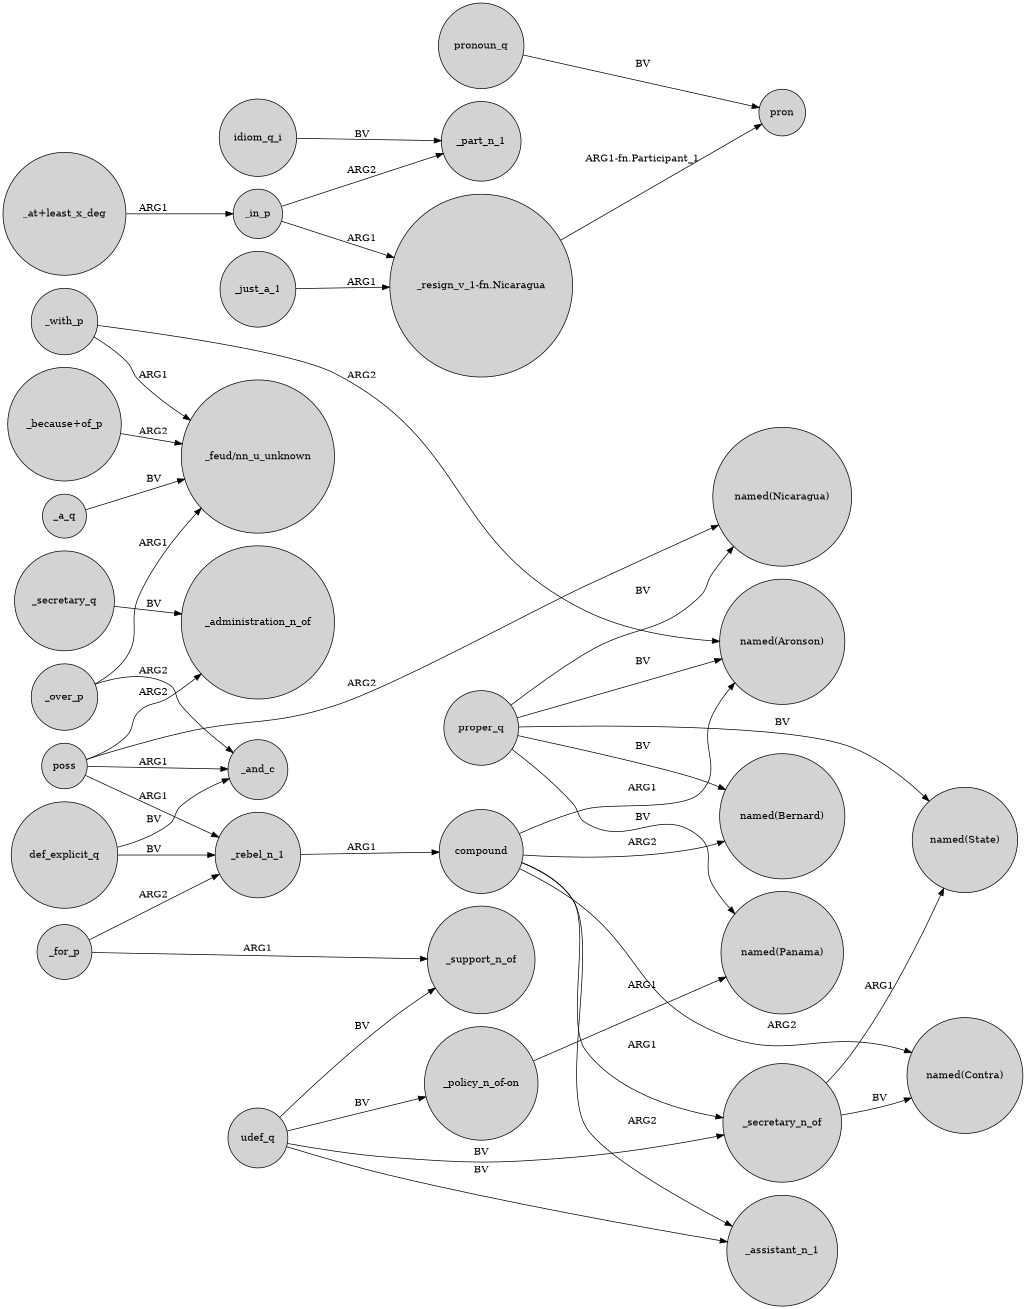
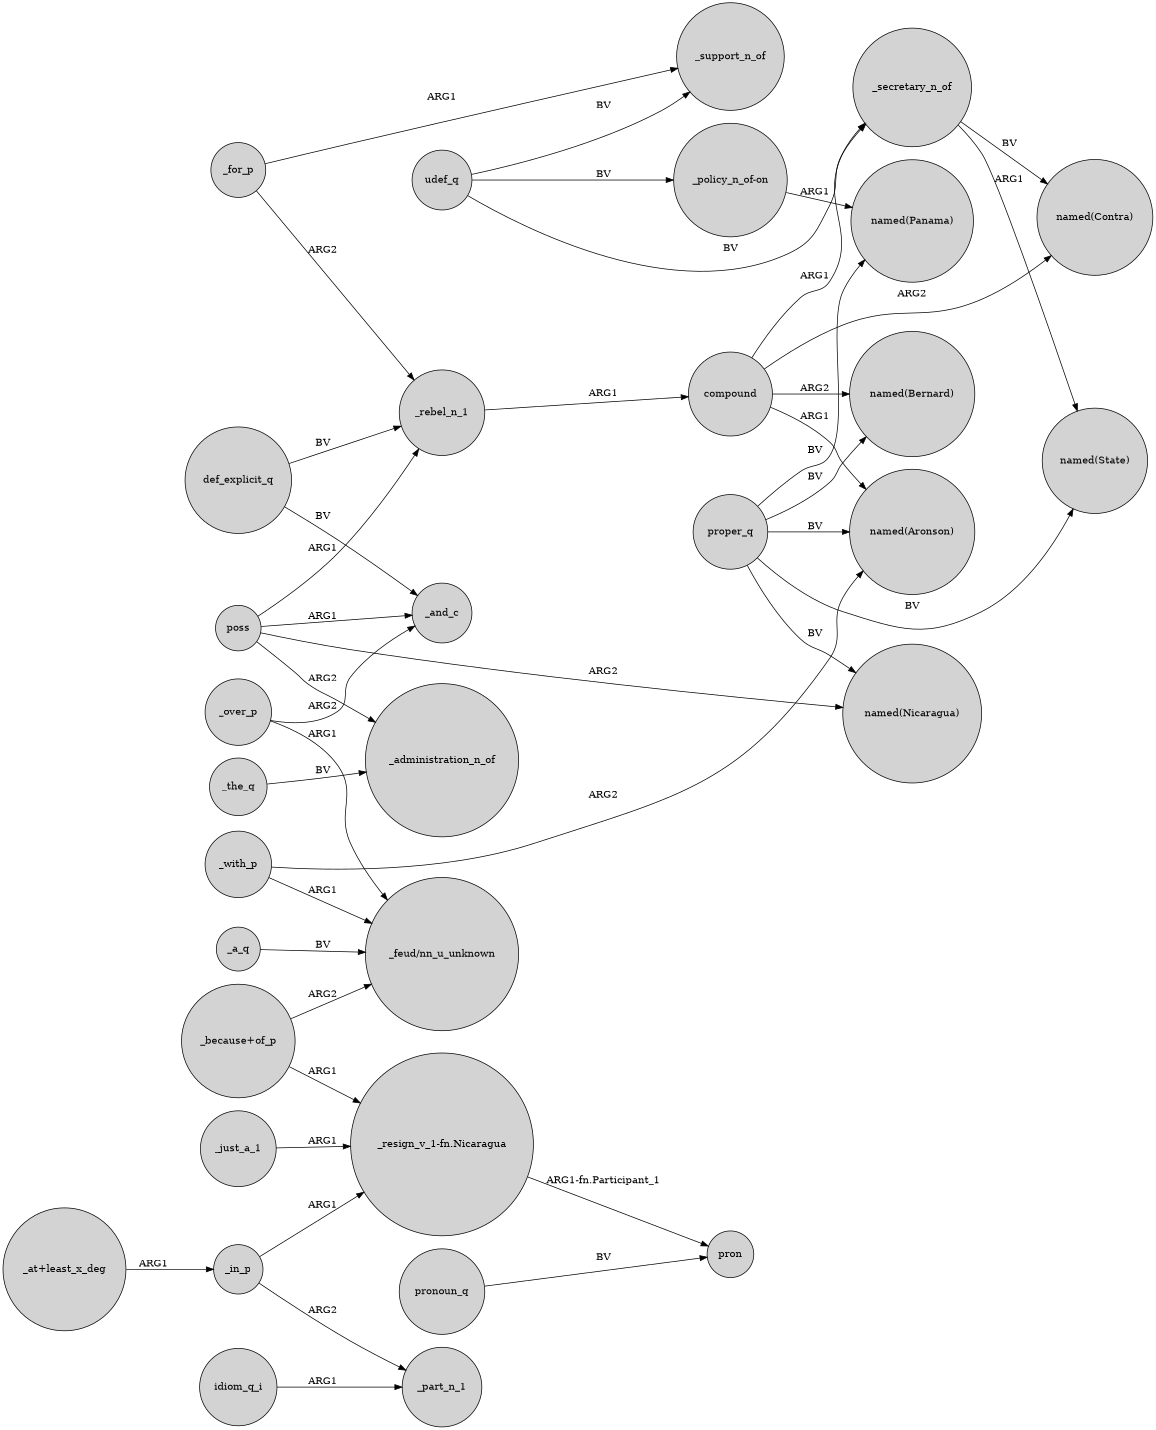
(362, 134) -> (323, 1382)
(64, 601) -> (238, 787)
none -> (322, 1083)
(782, 1251) -> none
